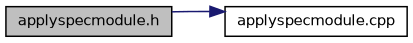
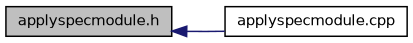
(191, 12) -> (206, 31)
